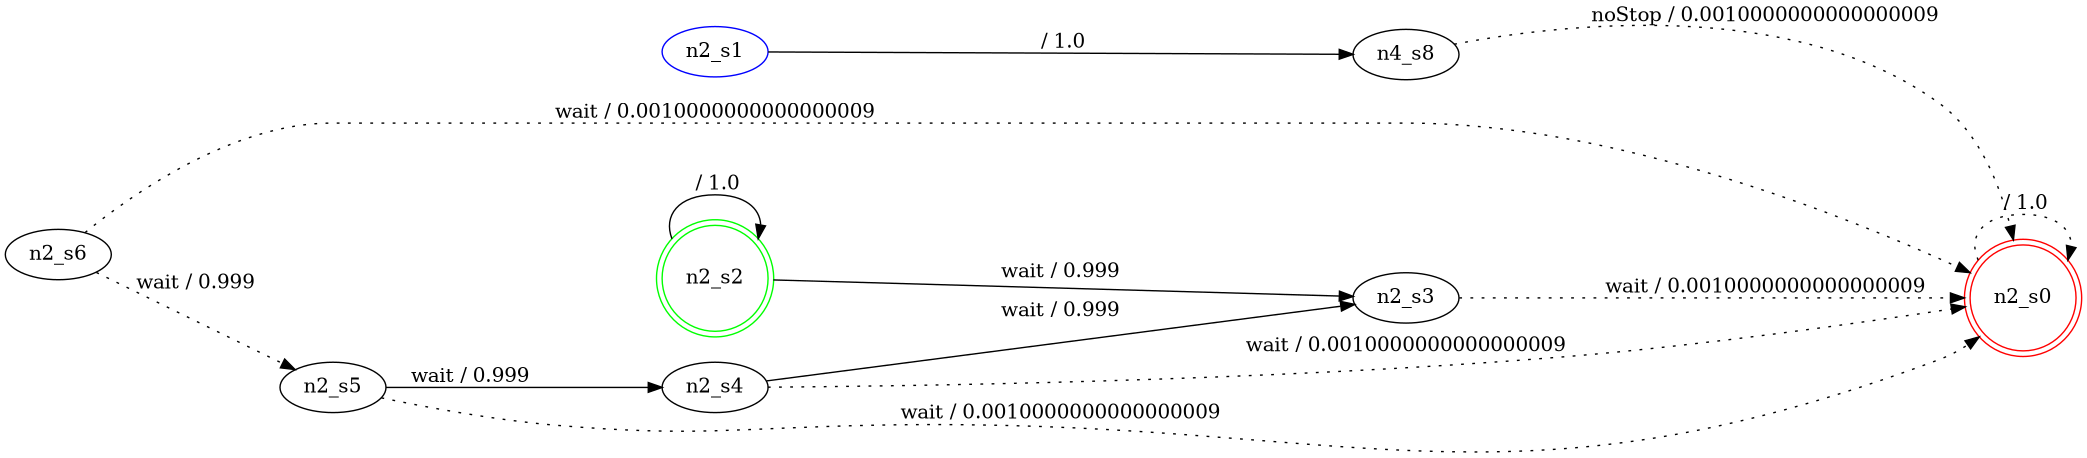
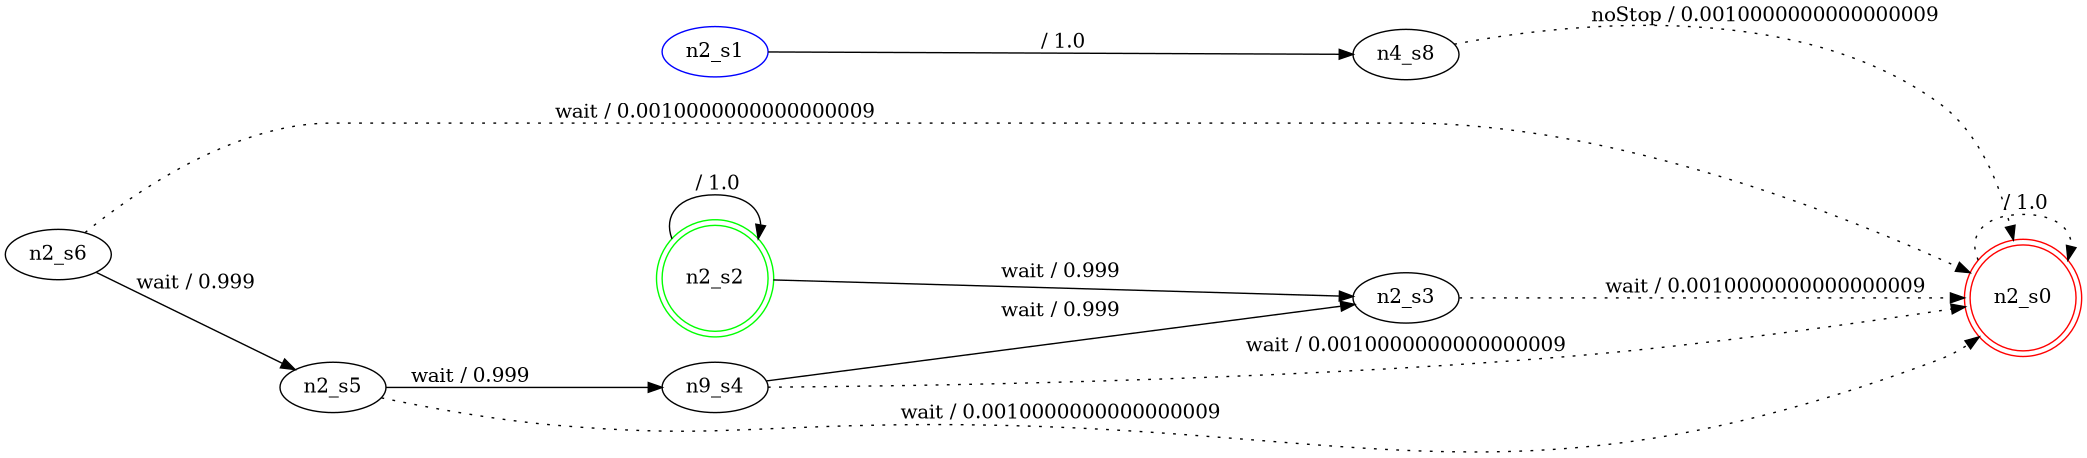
(189, 318) -> (189, 318)
(715, 387) -> (715, 387)
